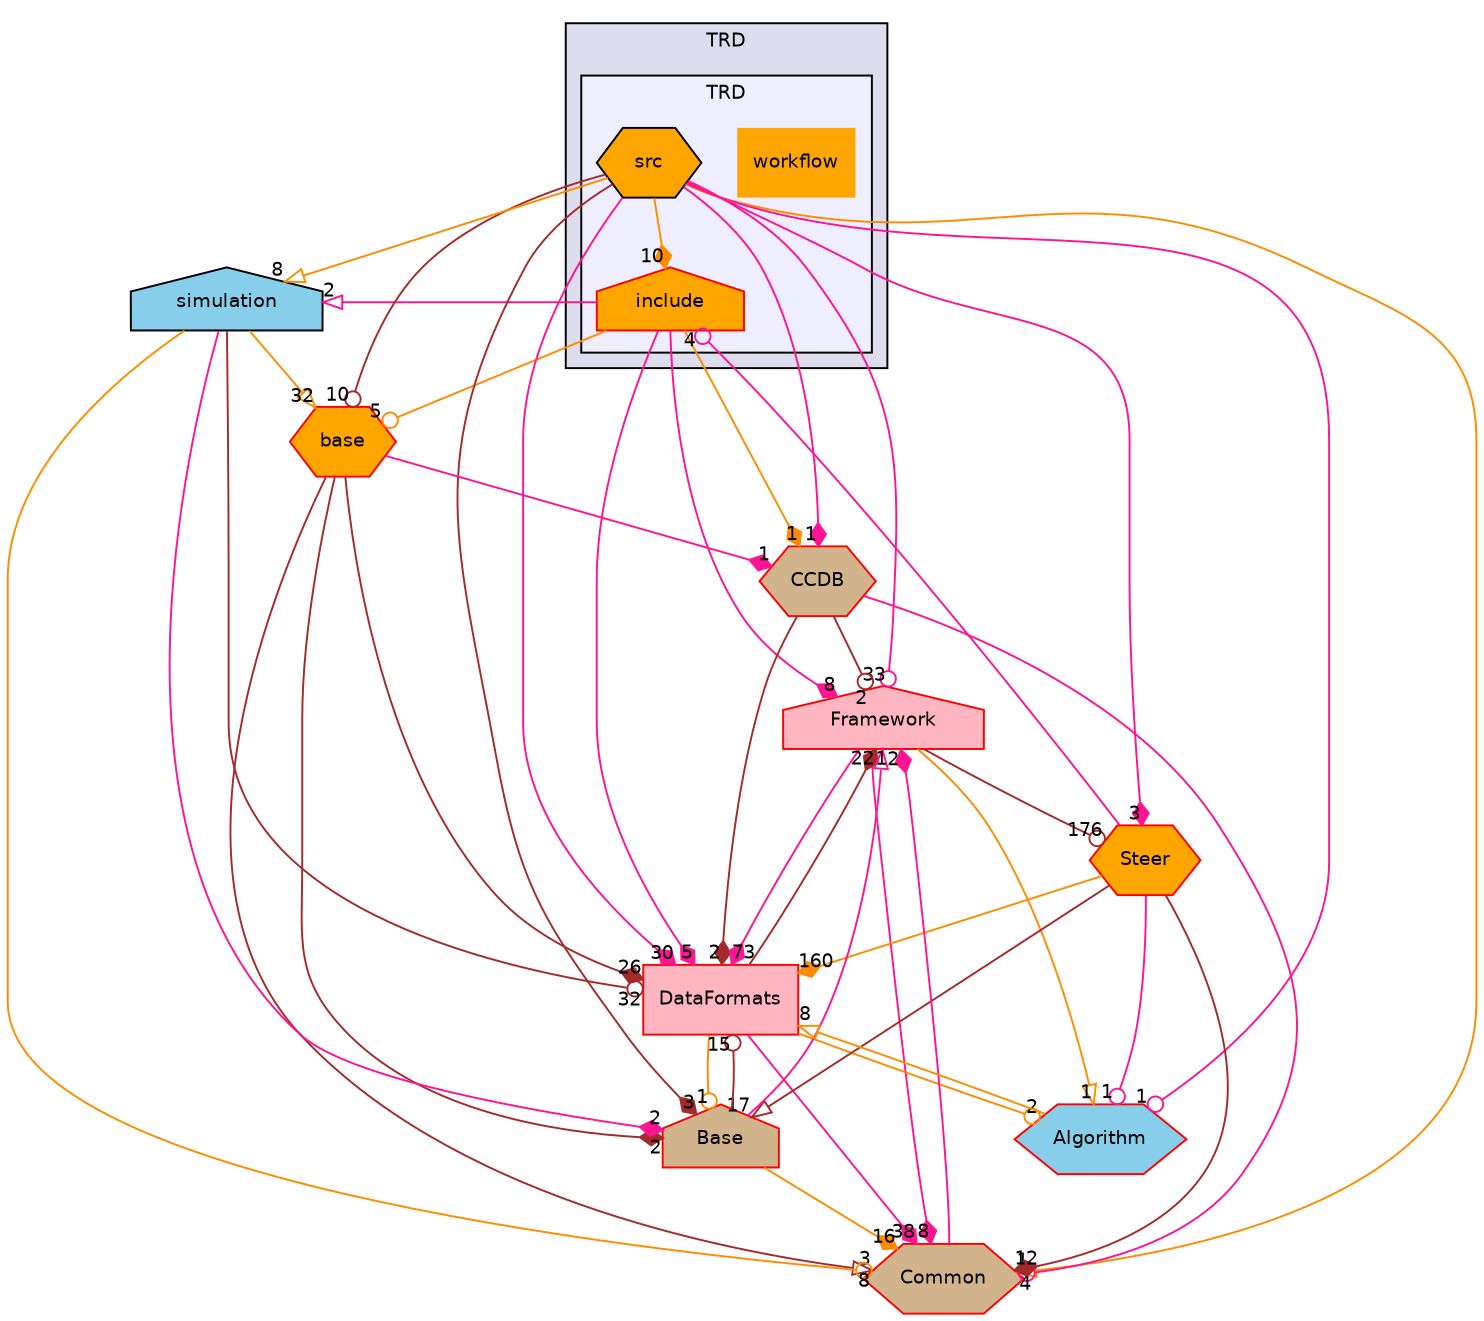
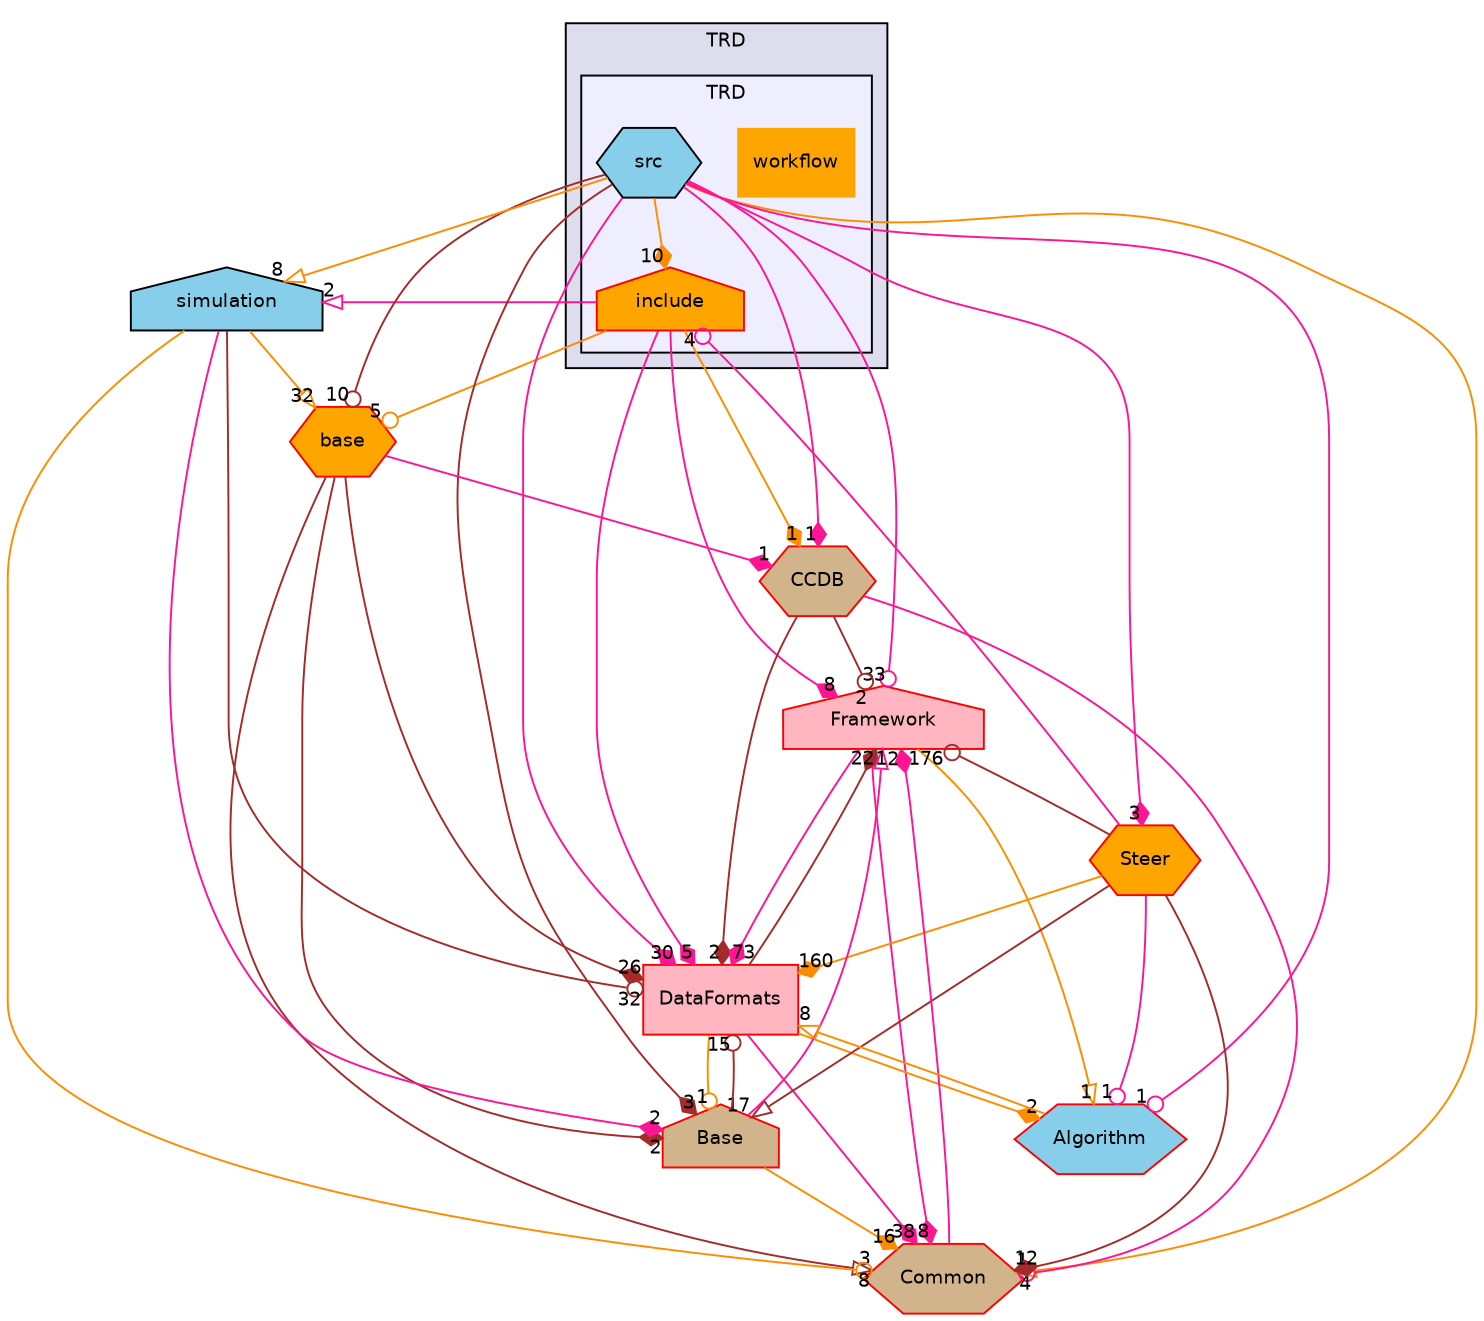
(649, 163) -> (649, 163)
(1006, 793) -> (1035, 794)
(911, 1074) -> (911, 1074)
